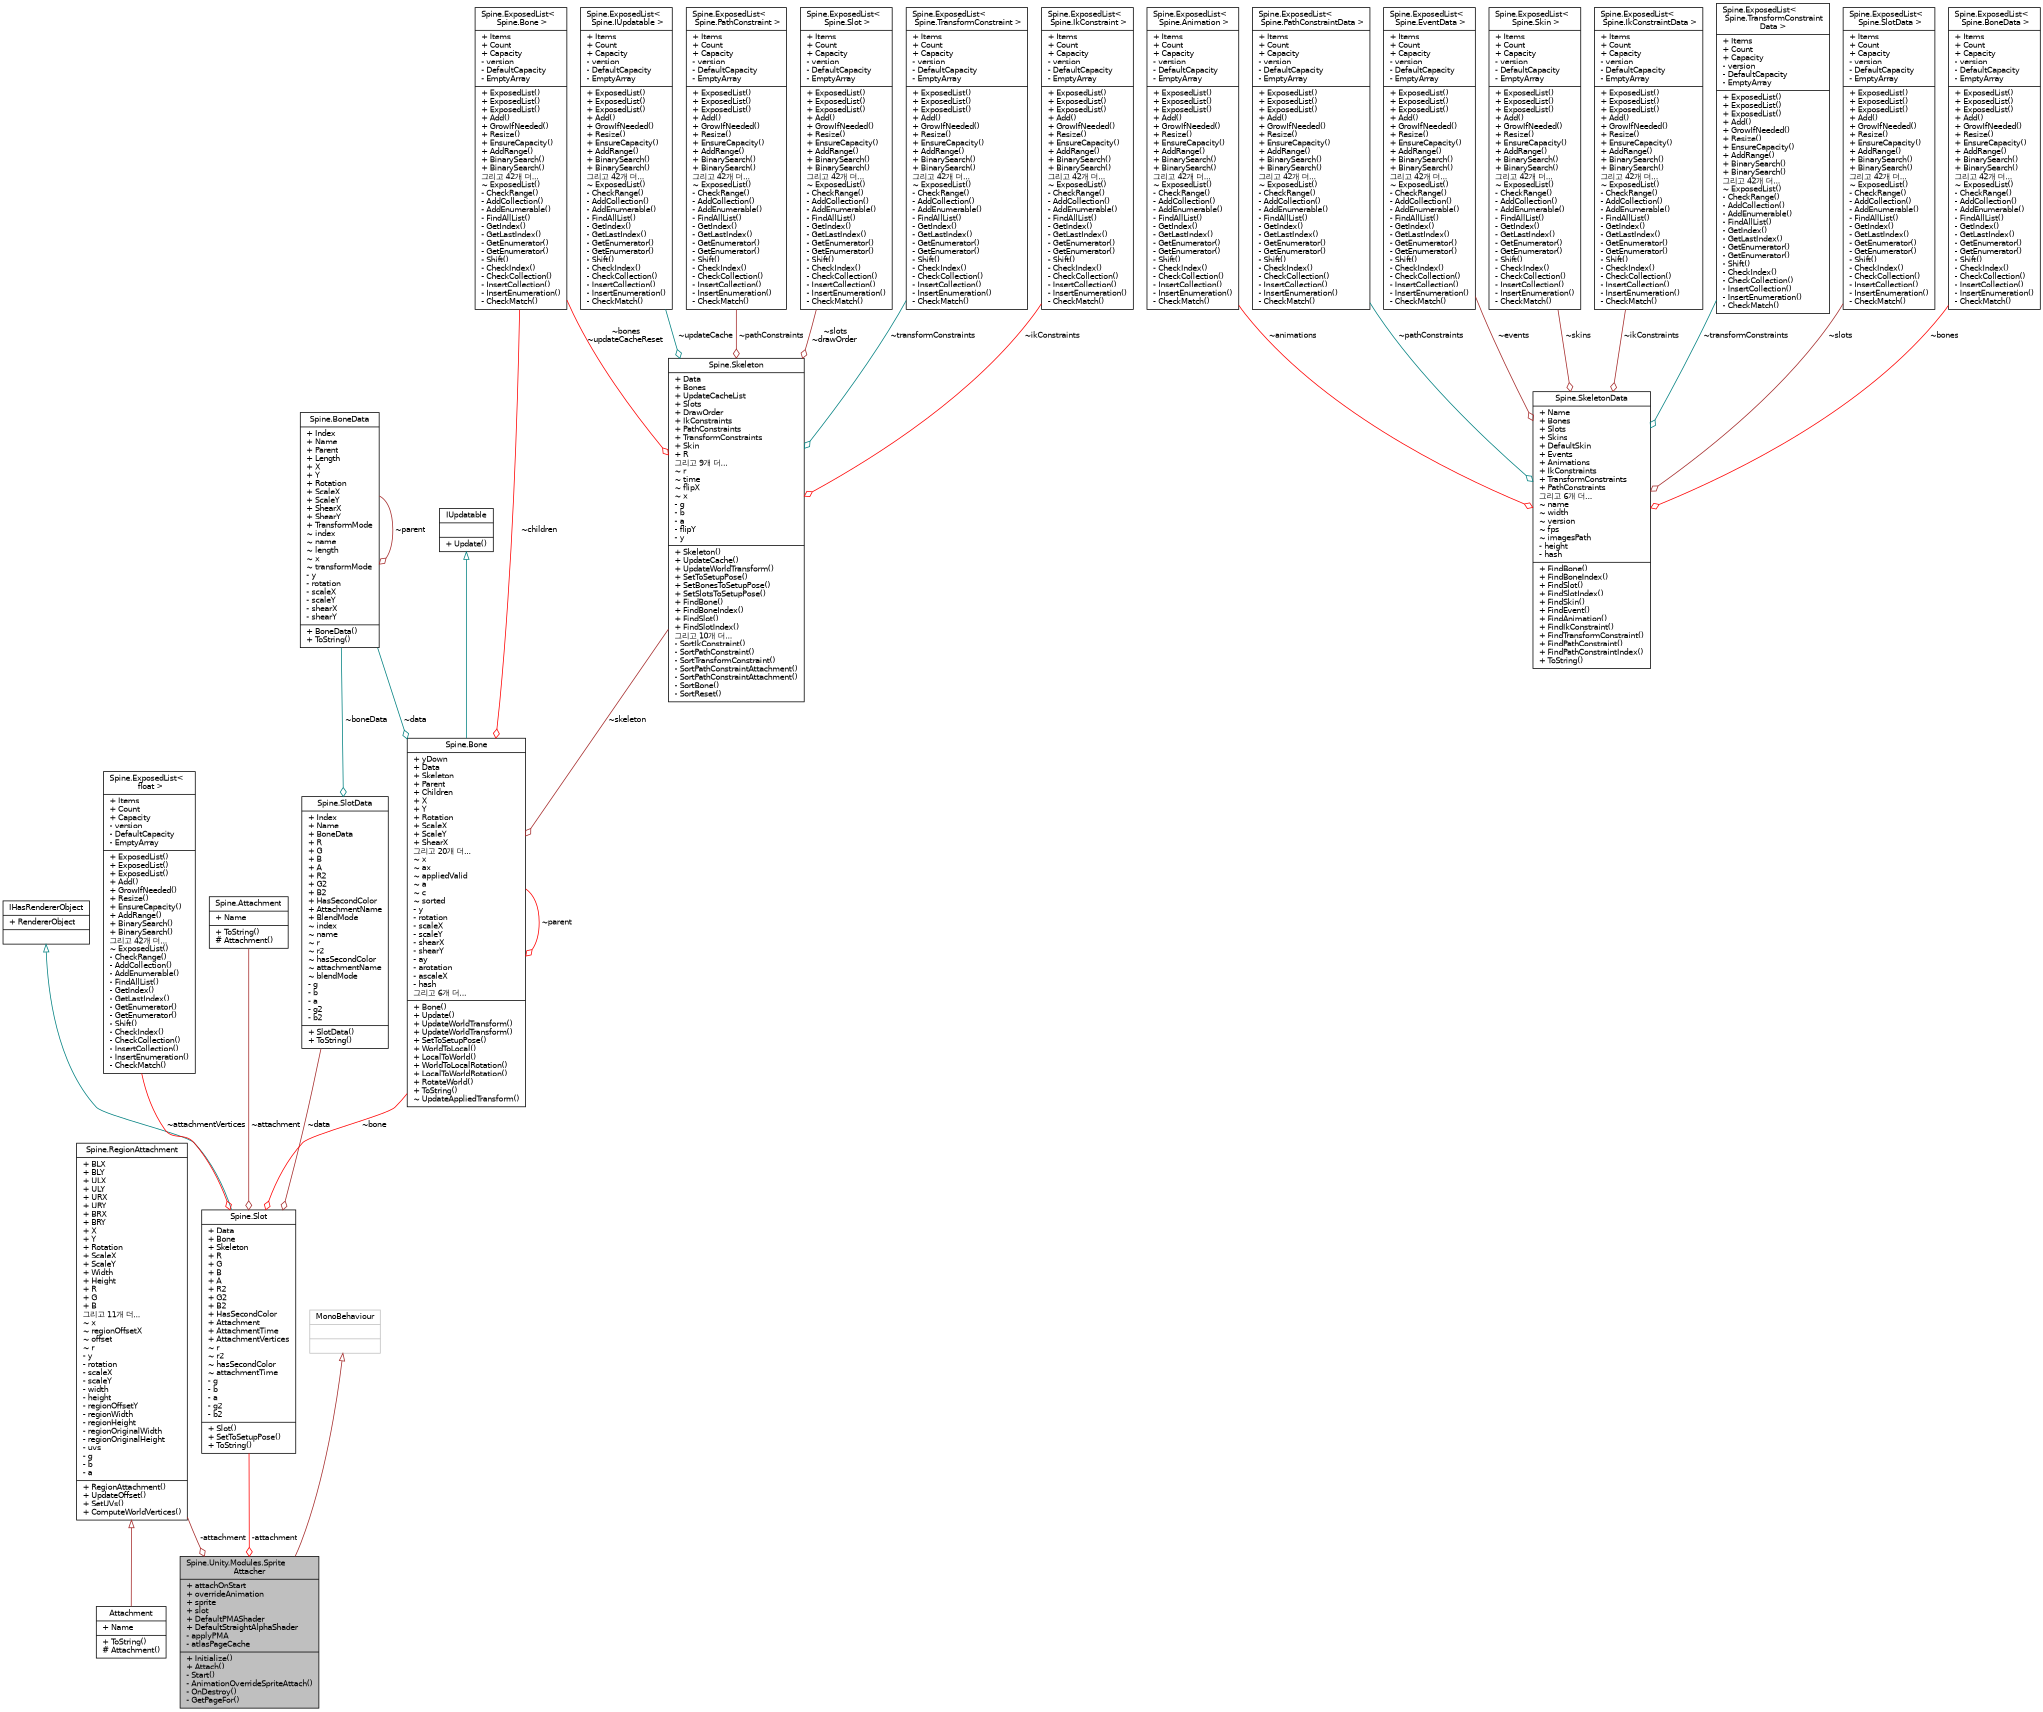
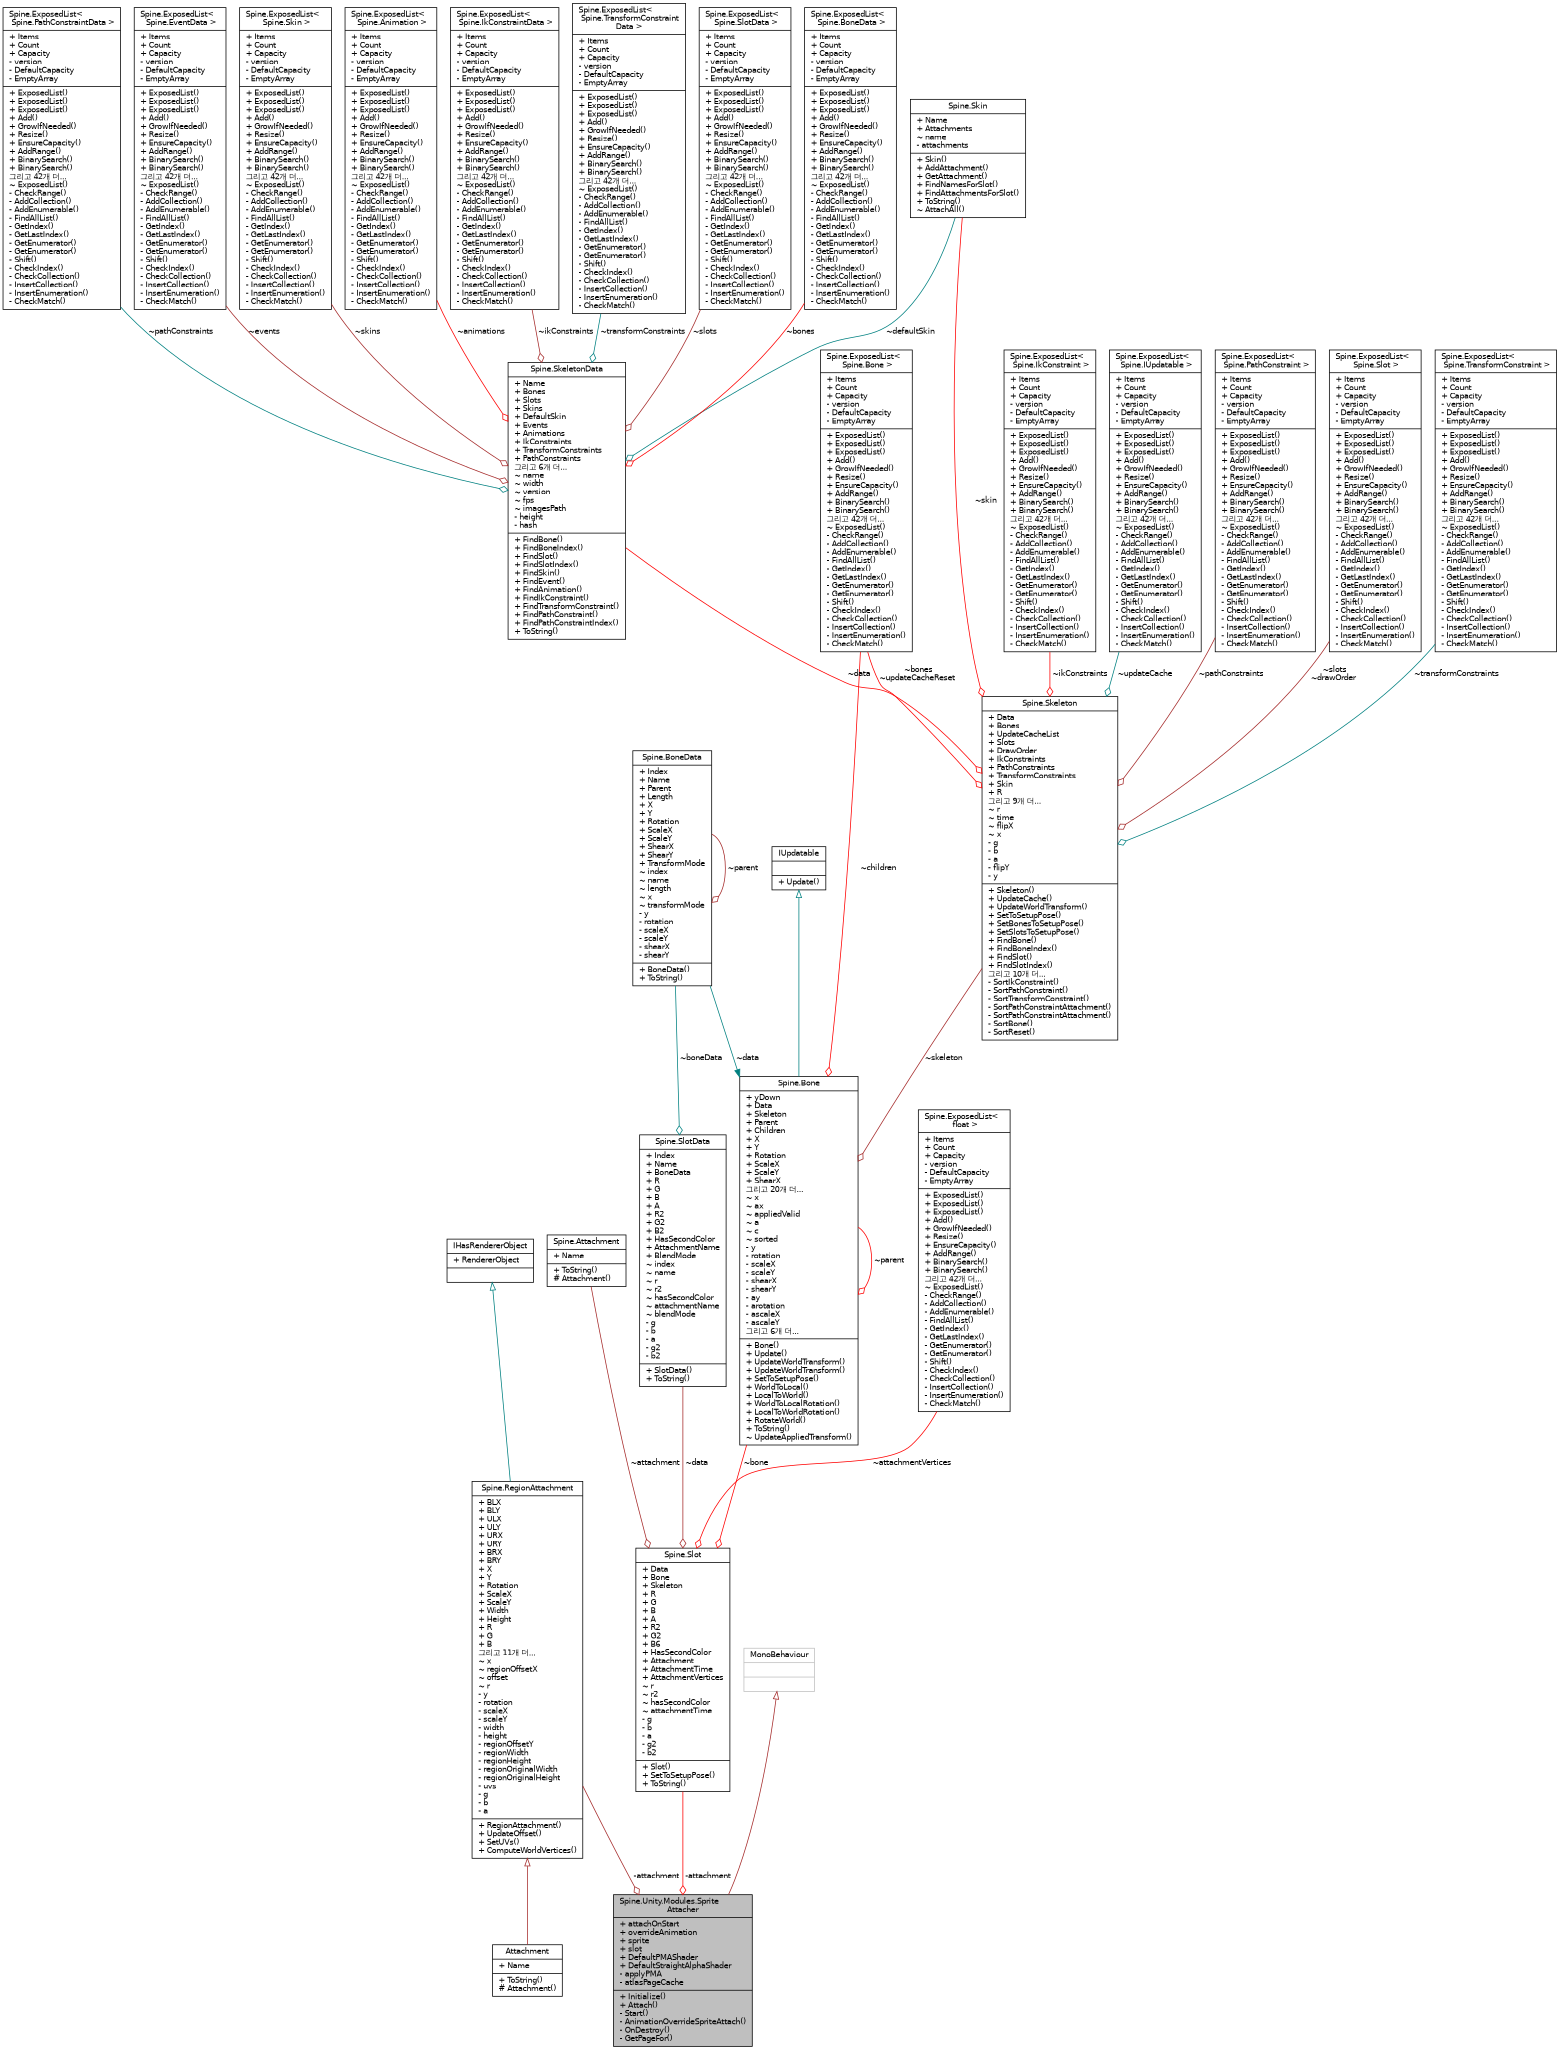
none -> (968, 158)
none -> (801, 661)
(391, 689) -> (724, 1028)
(425, 985) -> (763, 1323)
(103, 1111) -> (502, 1386)
(217, 1306) -> (651, 1644)
